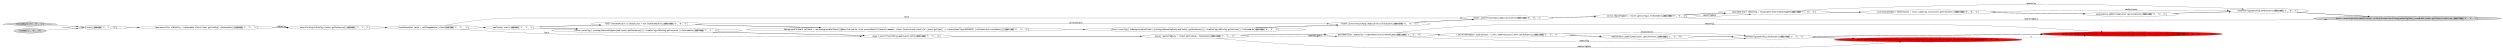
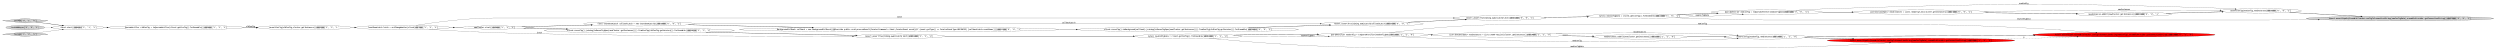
none -> (25, 21)
(30, 24) -> (25, 28)
(98, 28) -> (78, 28)
(513, 28) -> (494, 28)
(30, 31) -> (25, 34)
